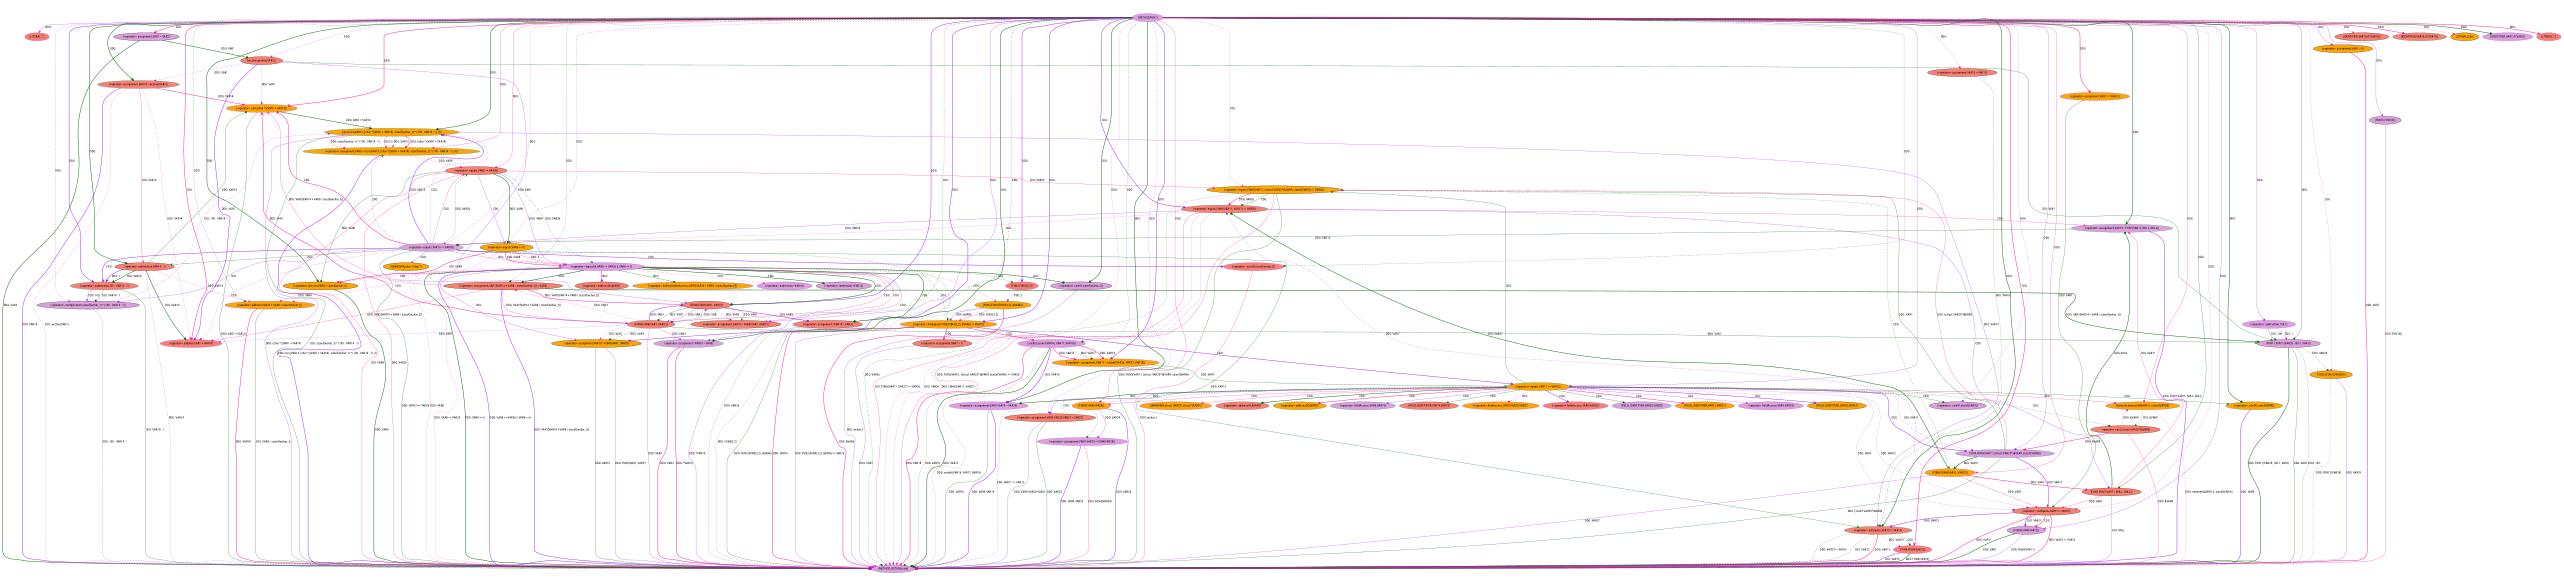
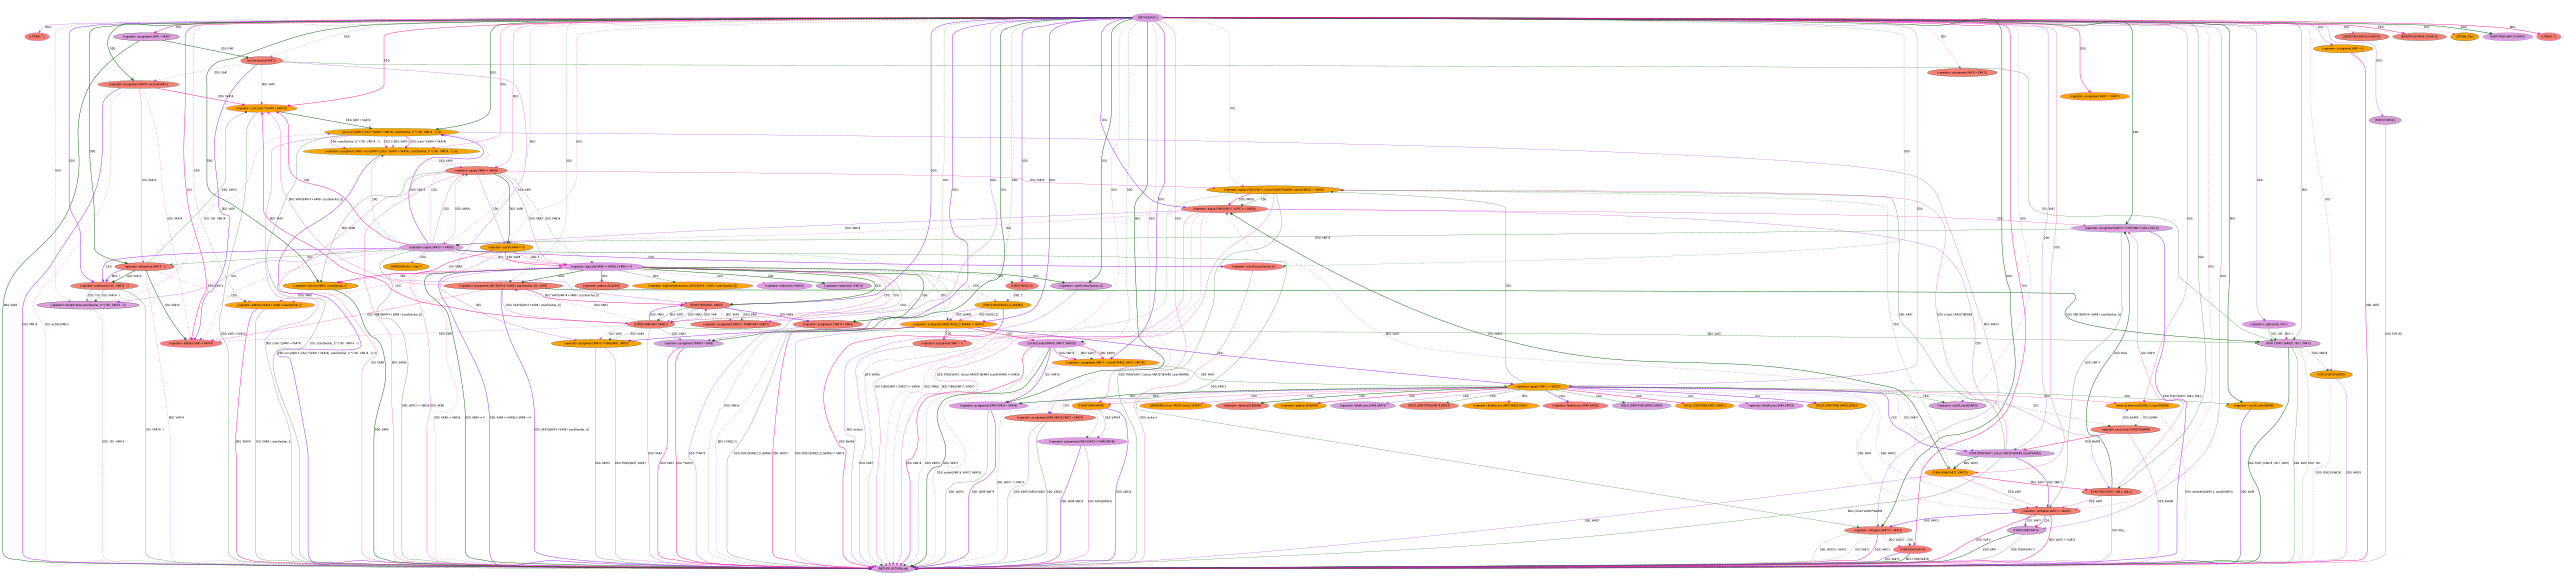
(2059, 313) -> (2082, 364)
(2000, 327) -> none
(427, 547) -> (427, 547)
